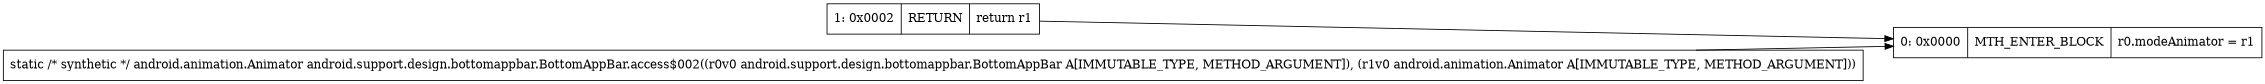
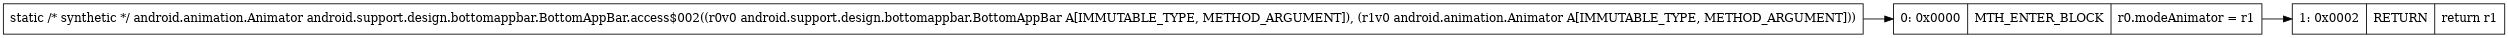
(1462, 30) -> (2273, 19)
